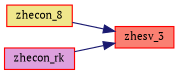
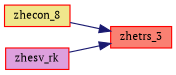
(145, 37) -> (141, 37)
(40, 59) -> (37, 59)
